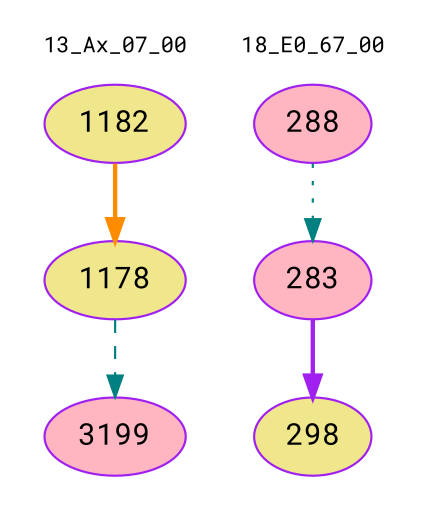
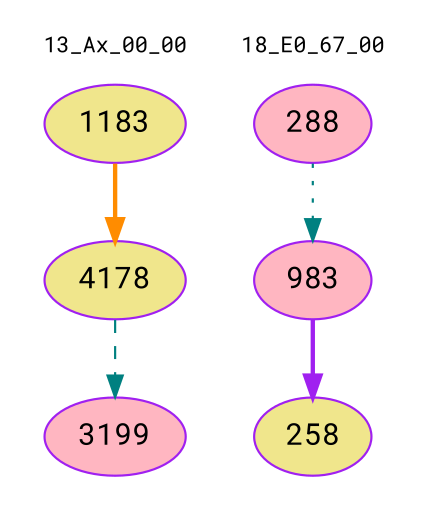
(116, 47) -> (116, 47)
(115, 124) -> (115, 124)
(115, 280) -> (115, 280)
(313, 280) -> (313, 280)
(313, 437) -> (313, 437)
